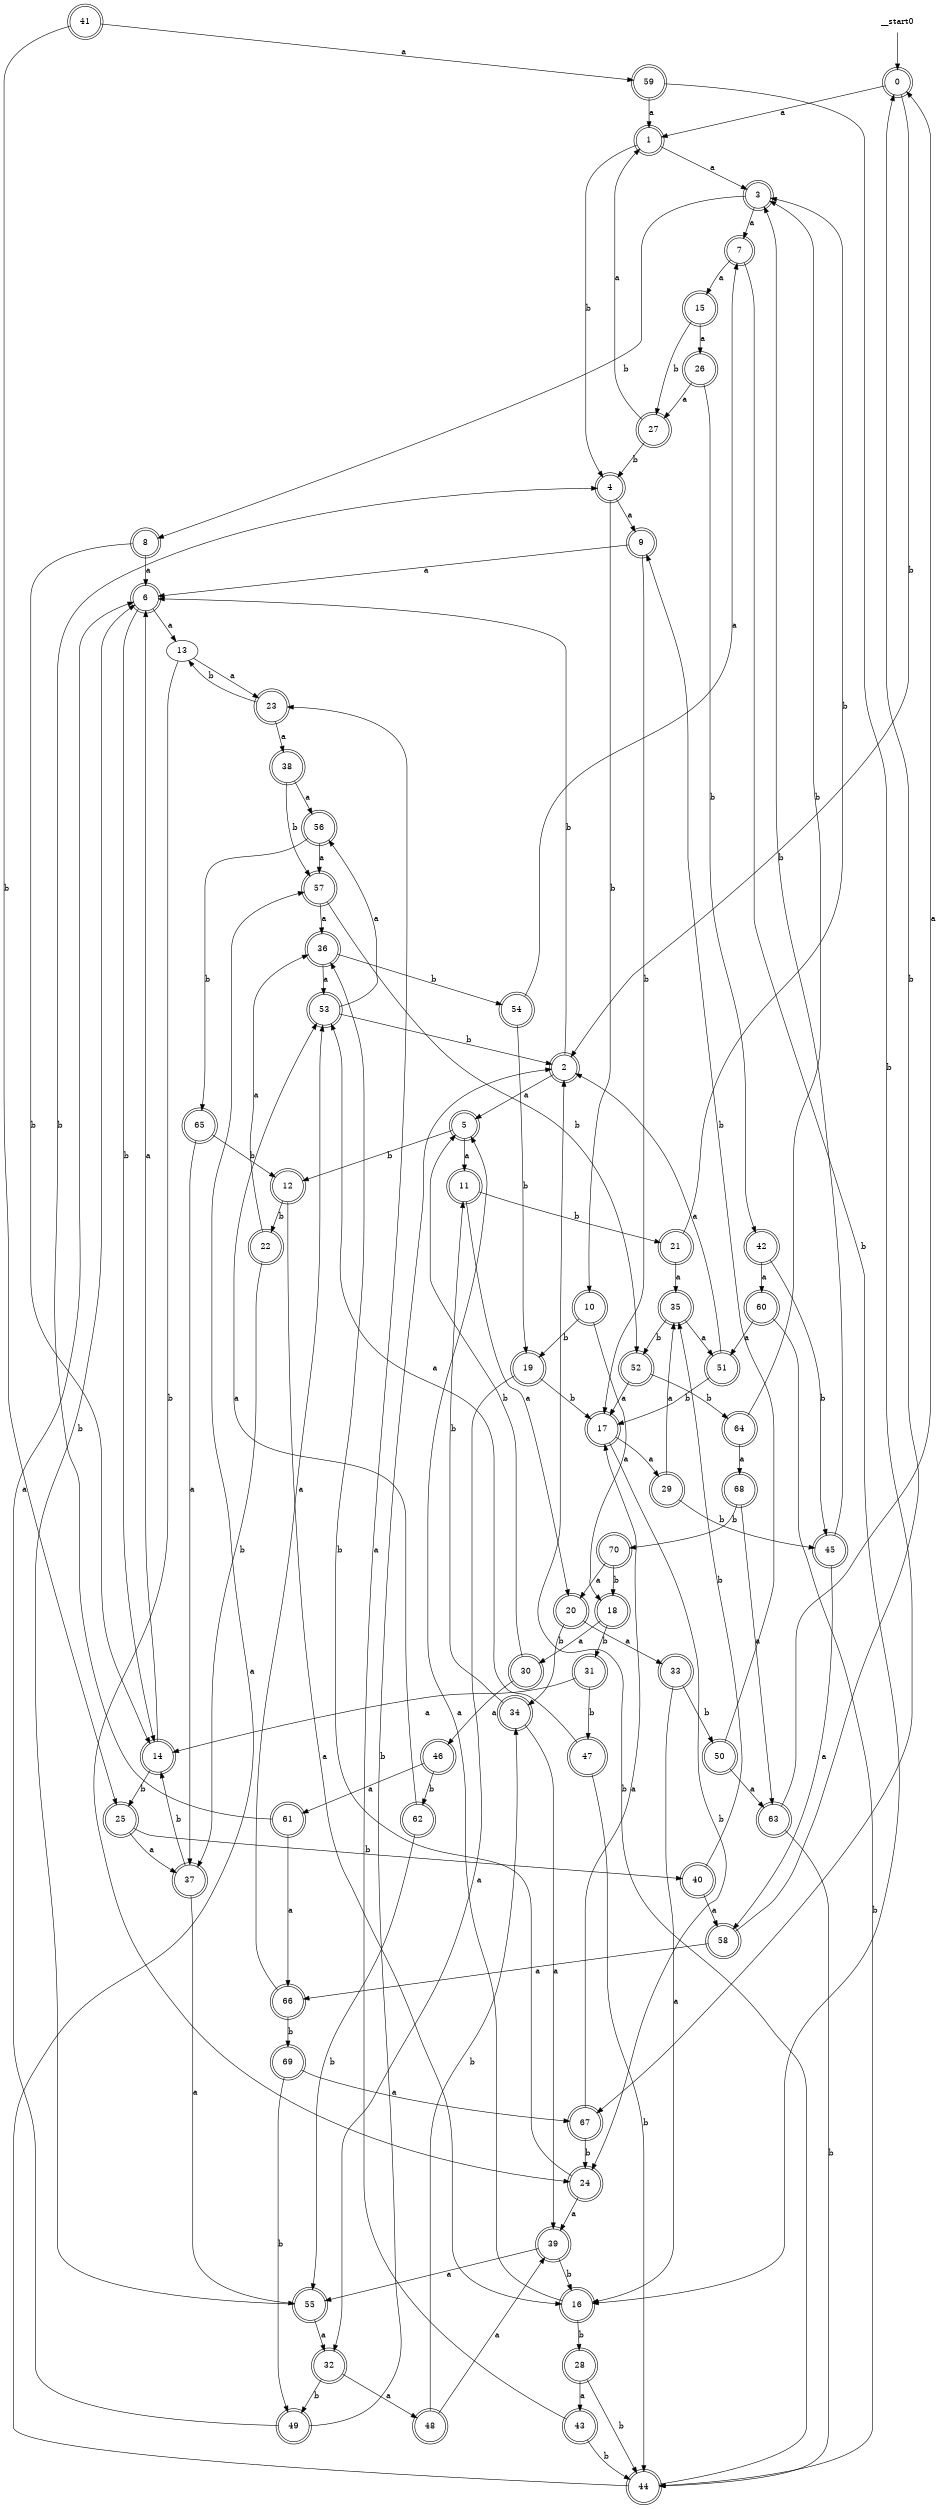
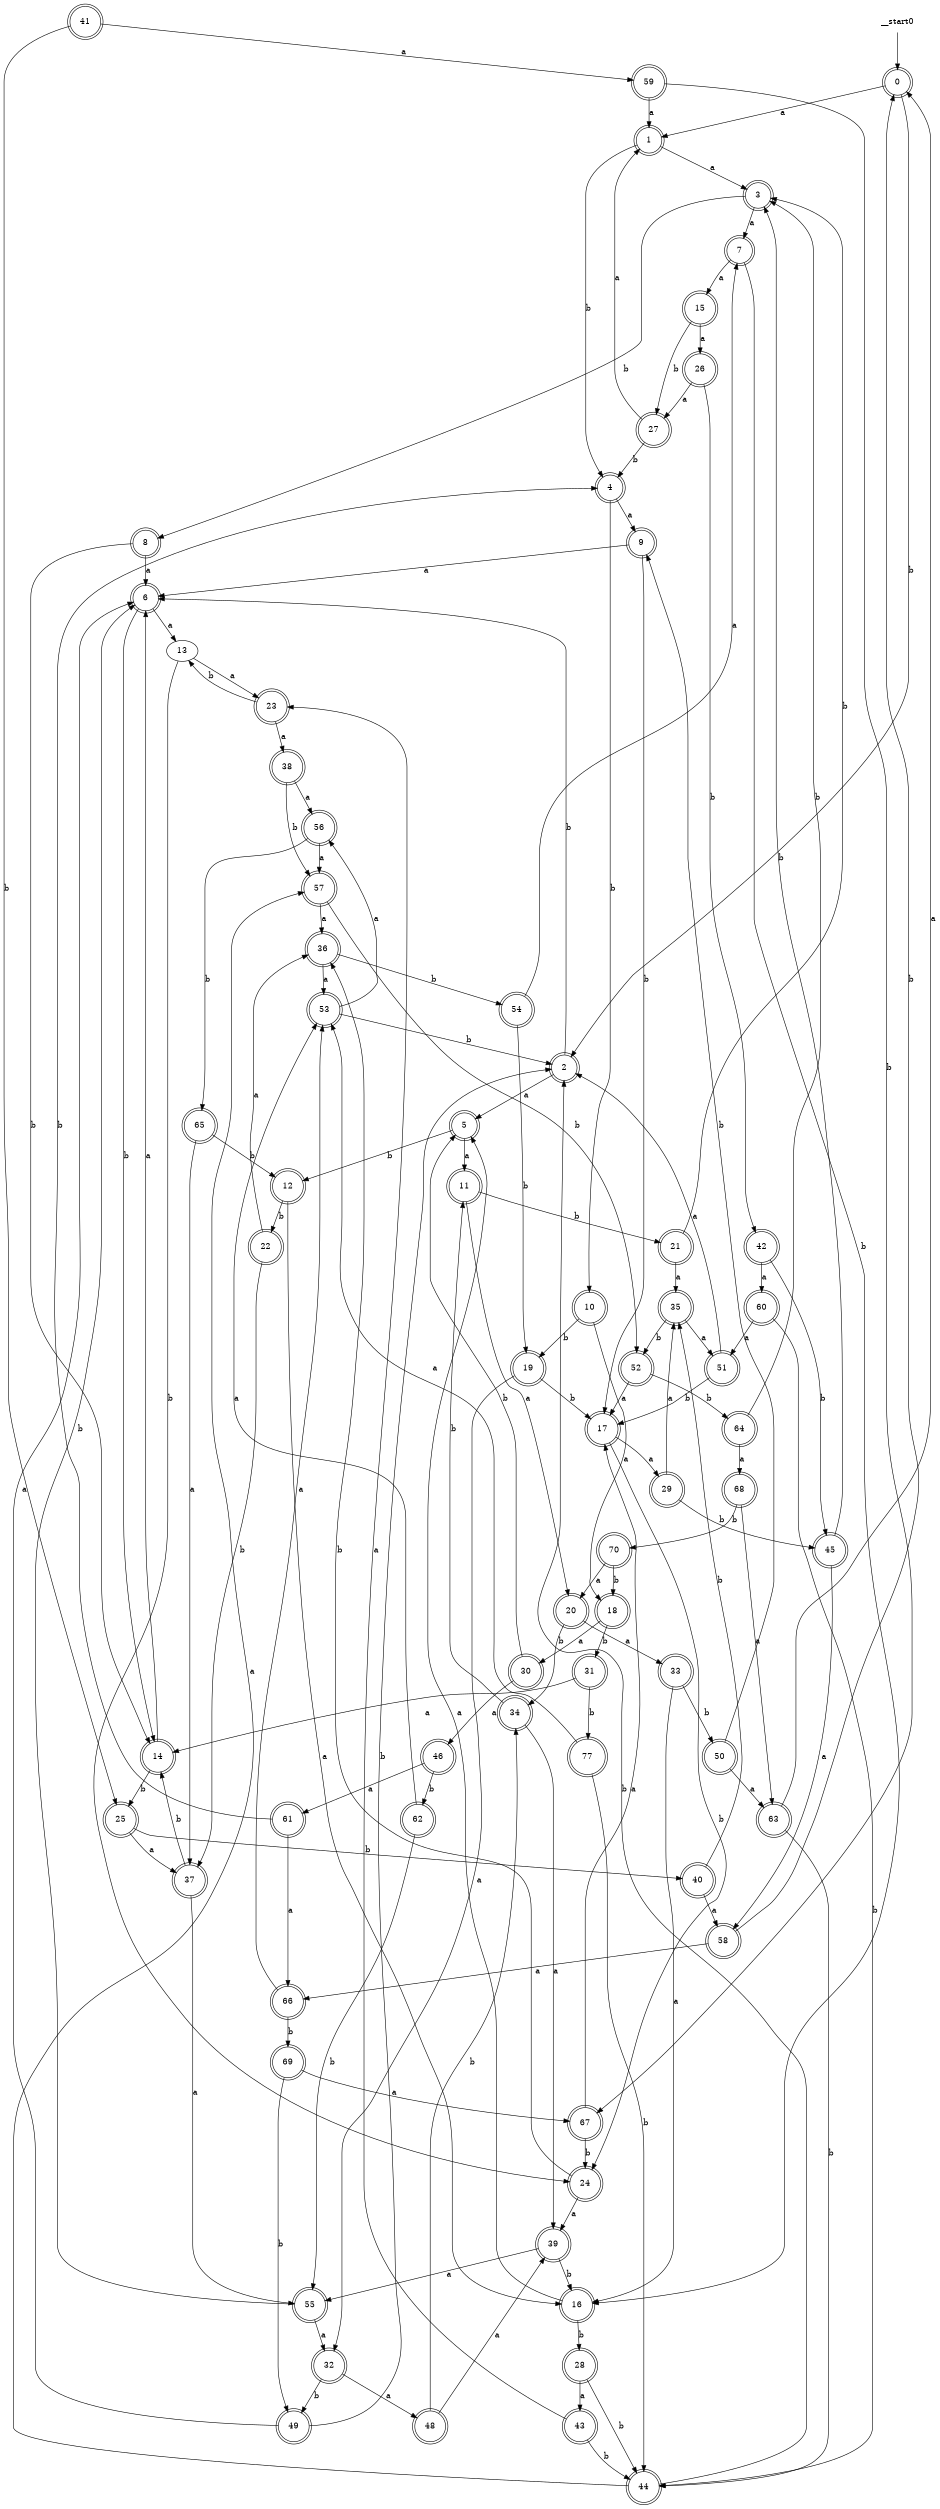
(588, 1757) -> (588, 1757)
